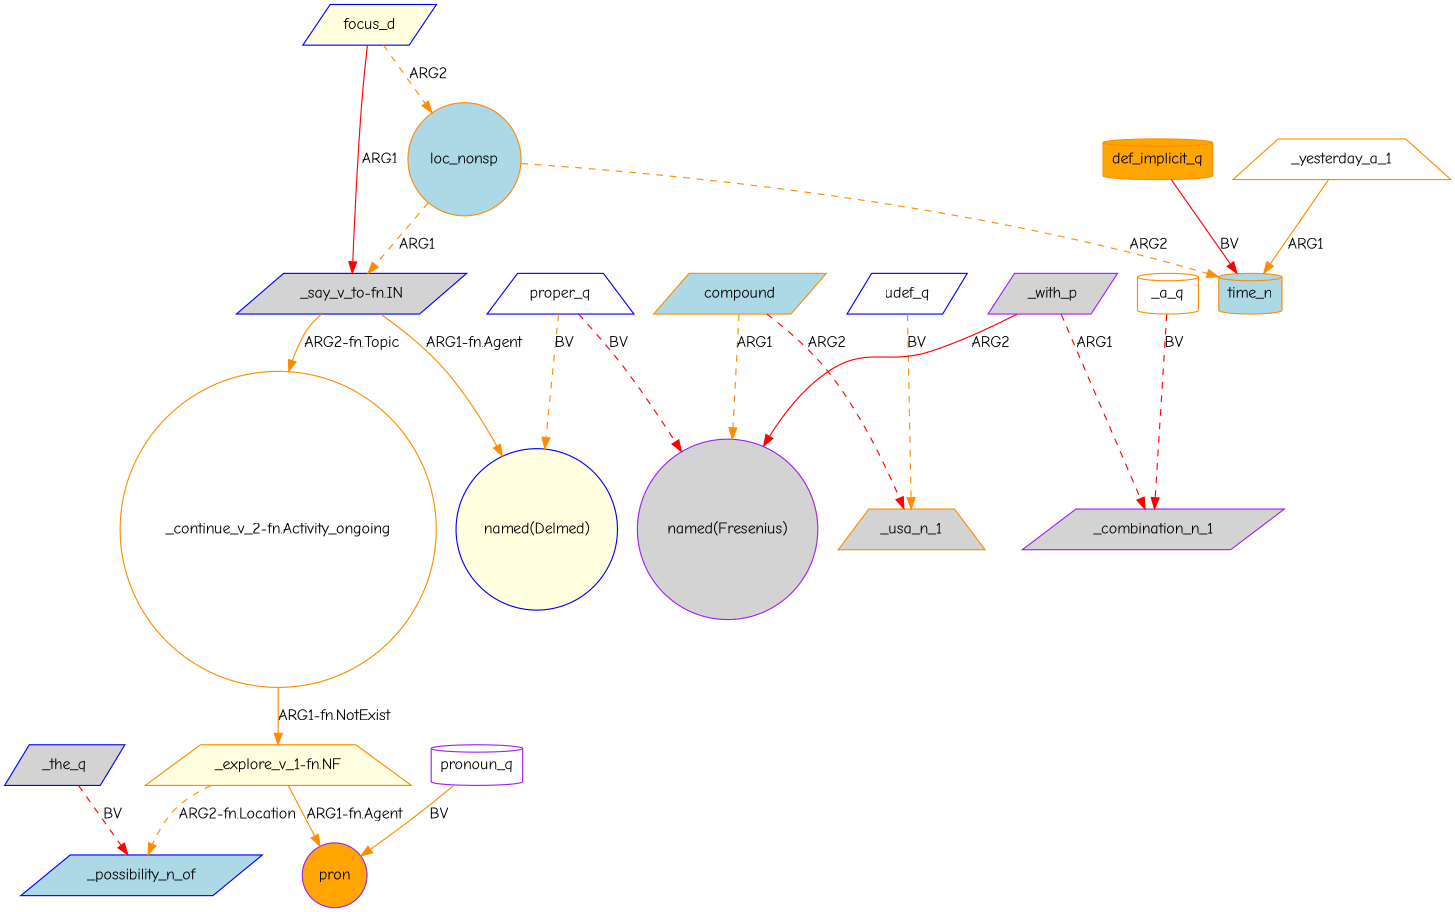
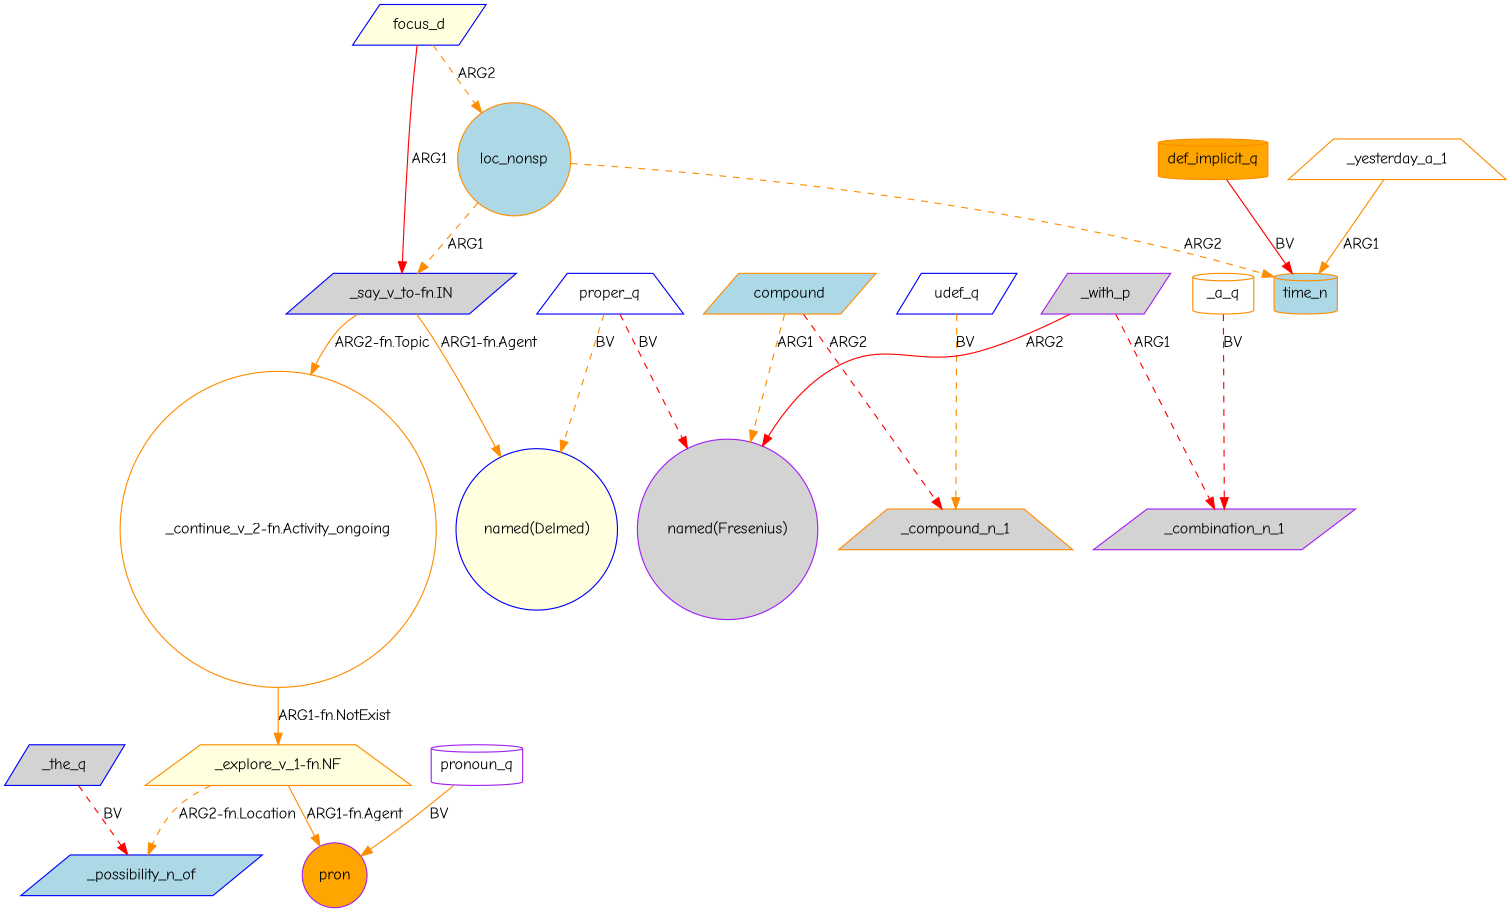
(912, 529) -> (956, 529)
